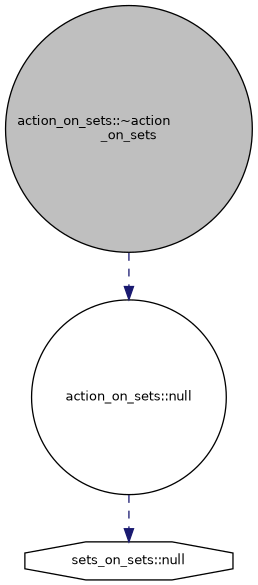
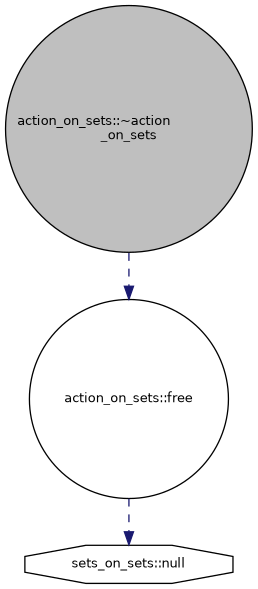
(129, 397) -> (129, 399)
